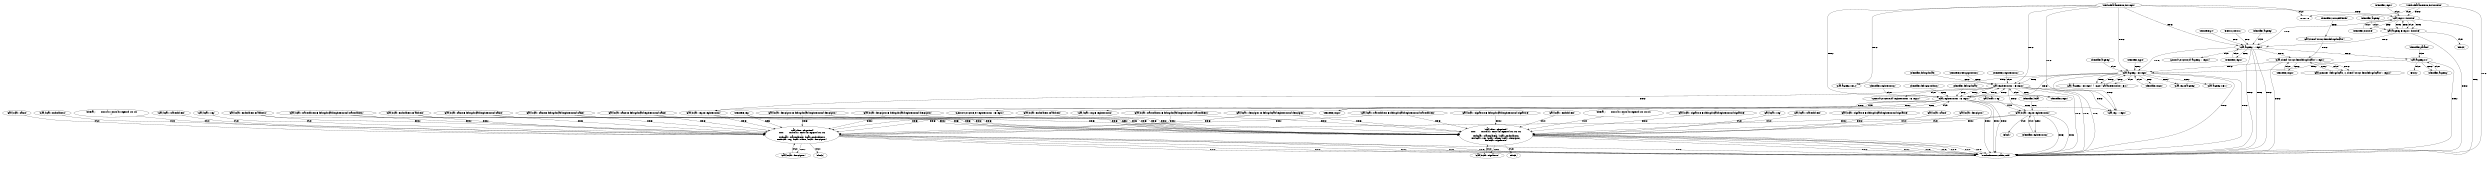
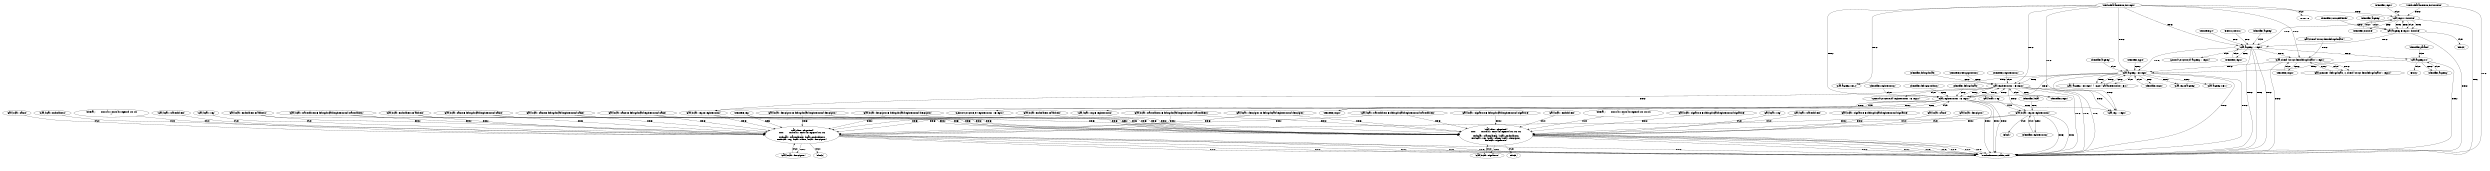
none -> (2232, 11)
(2364, 15) -> none
(2330, 28) -> (2363, 26)
